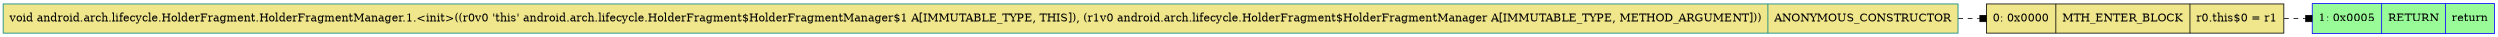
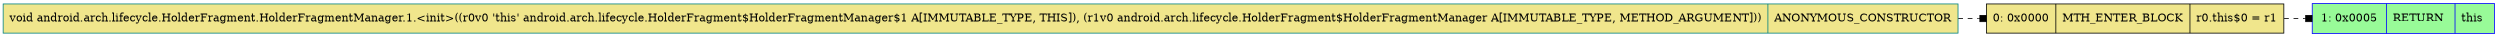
(2470, 18) -> (2472, 18)
